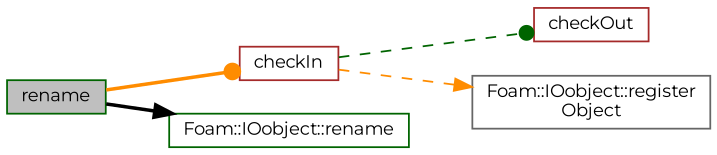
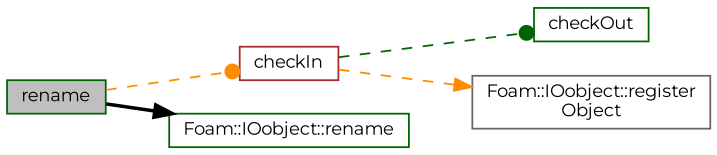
(591, 25) -> (591, 25)
(166, 81) -> (166, 81)
